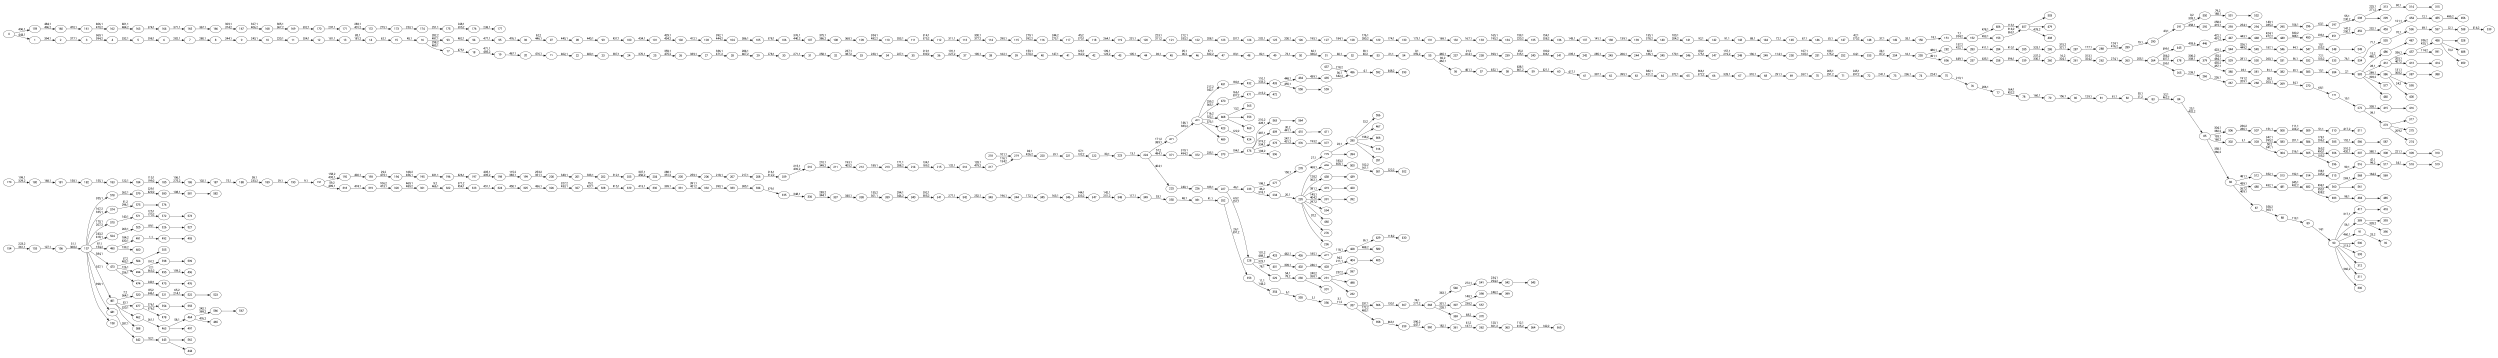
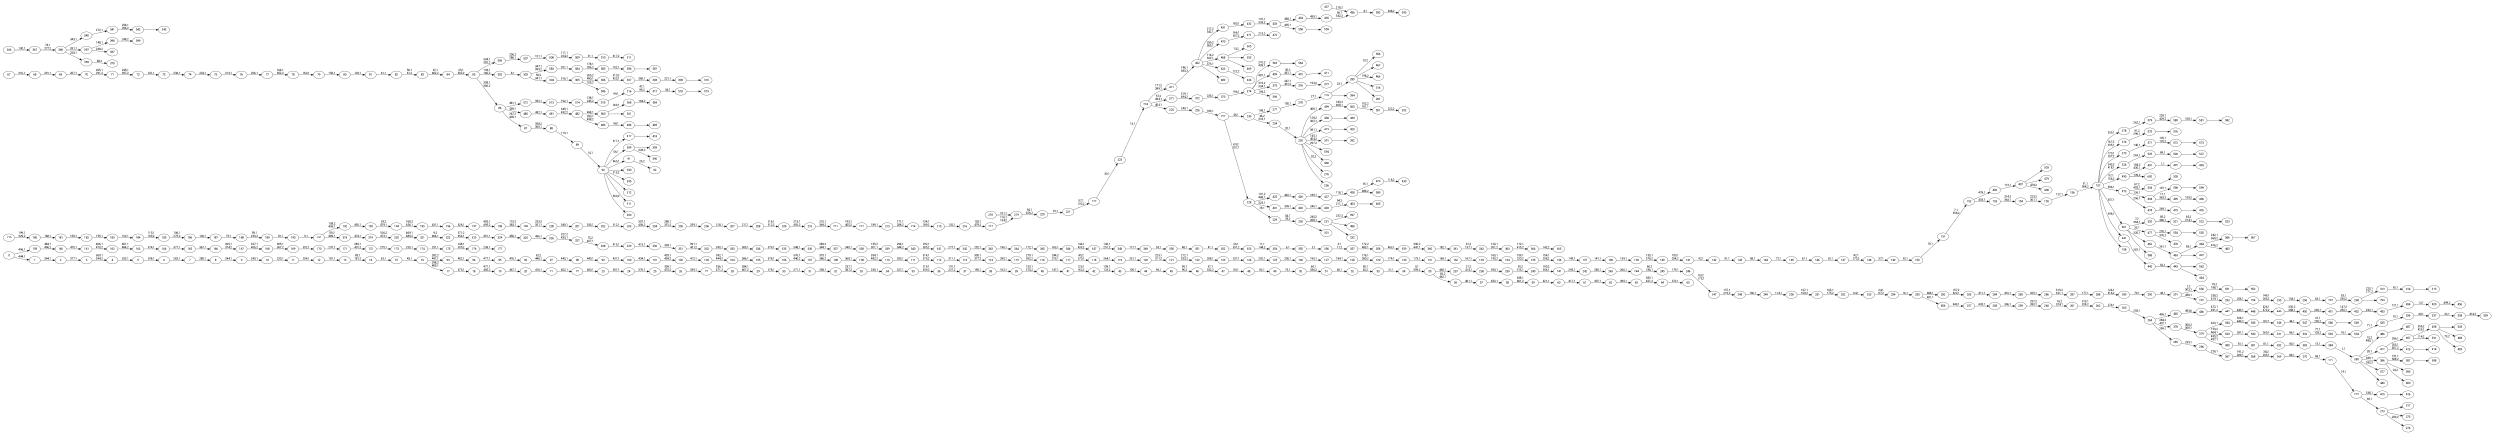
(2012, 35) -> (2007, 201)
(1714, 76) -> none
(1364, 305) -> none
